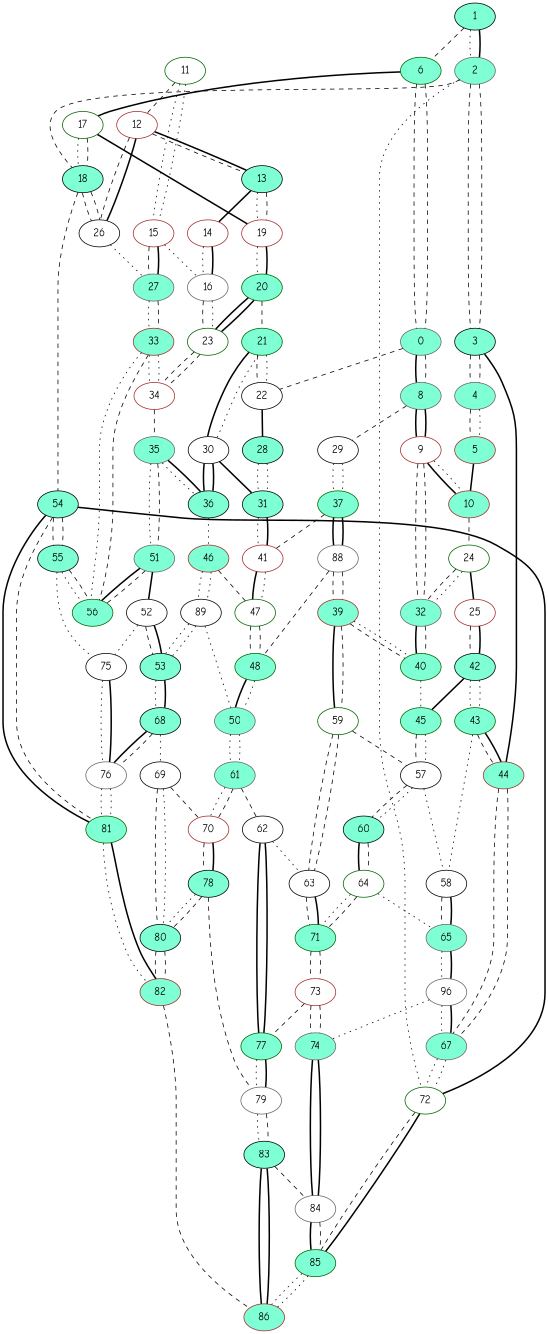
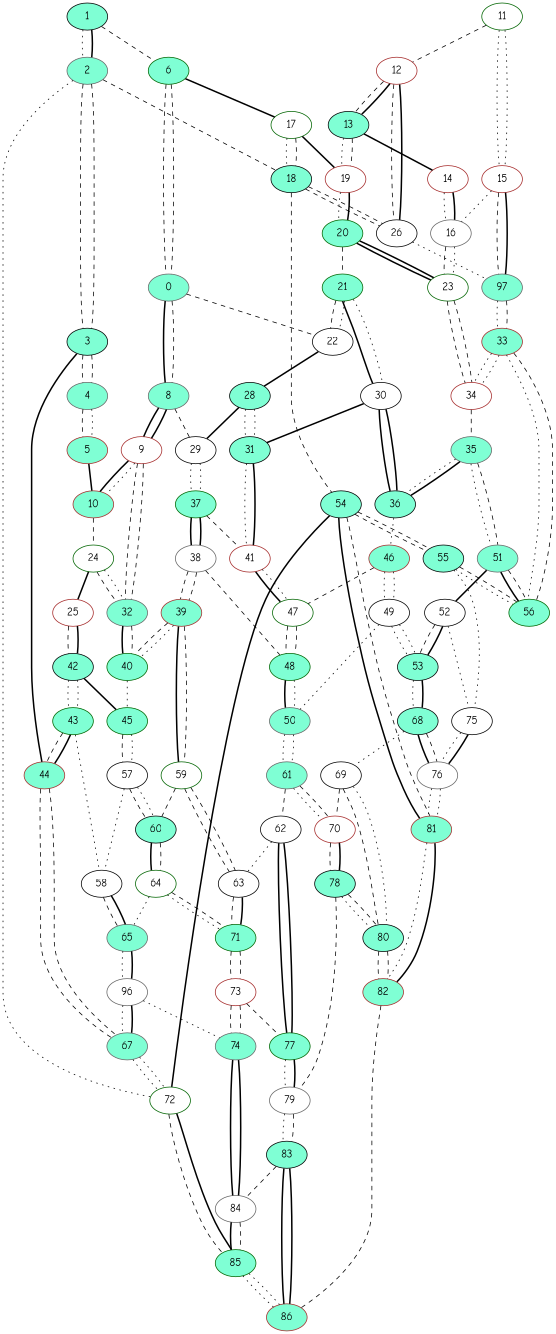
(154, 288) -> (502, 288)
none -> (223, 423)
(338, 559) -> (196, 559)
(201, 613) -> (389, 613)
(375, 746) -> (169, 802)
(106, 830) -> (431, 830)
